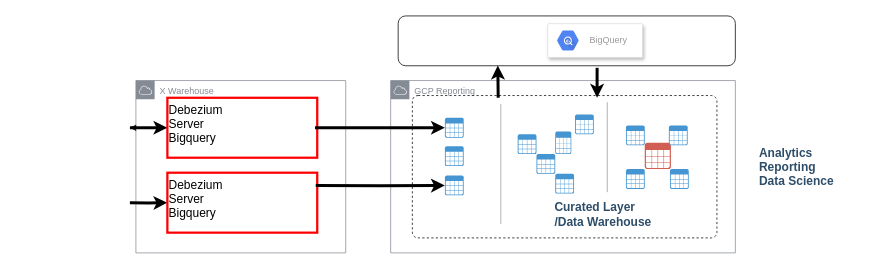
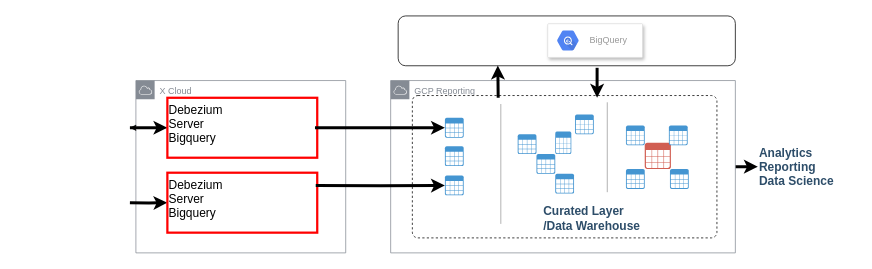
(186, 91) -> (175, 91)
none -> (750, 167)
(615, 215) -> (604, 219)
